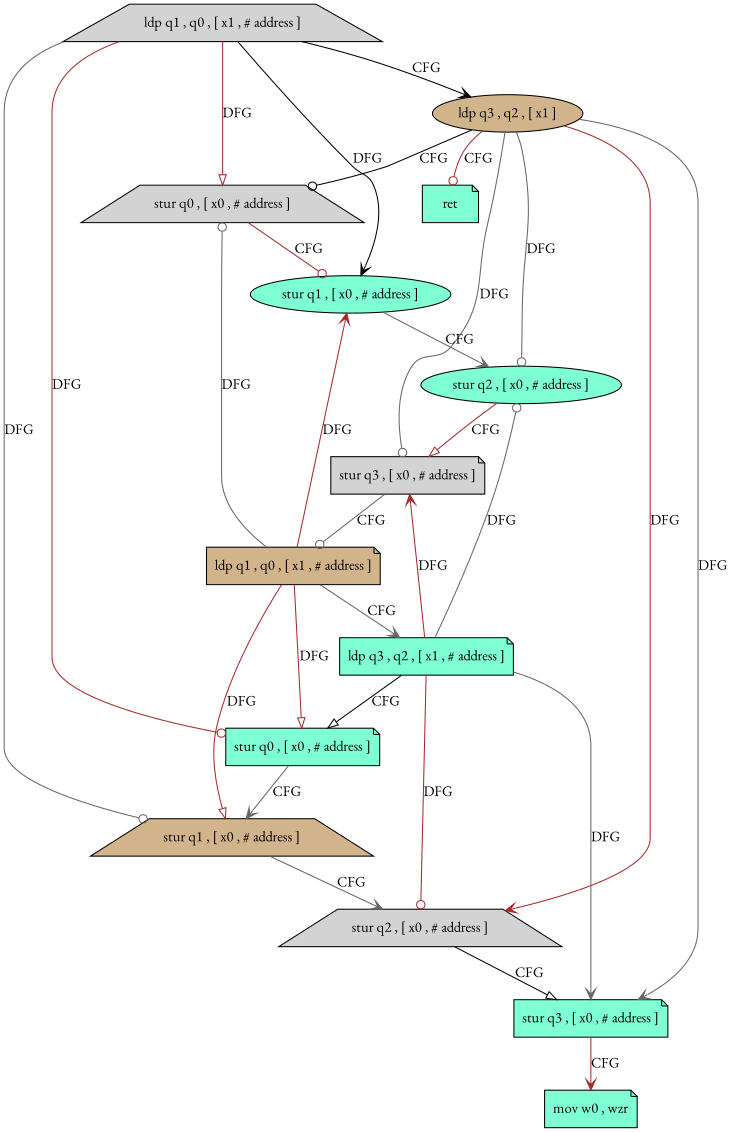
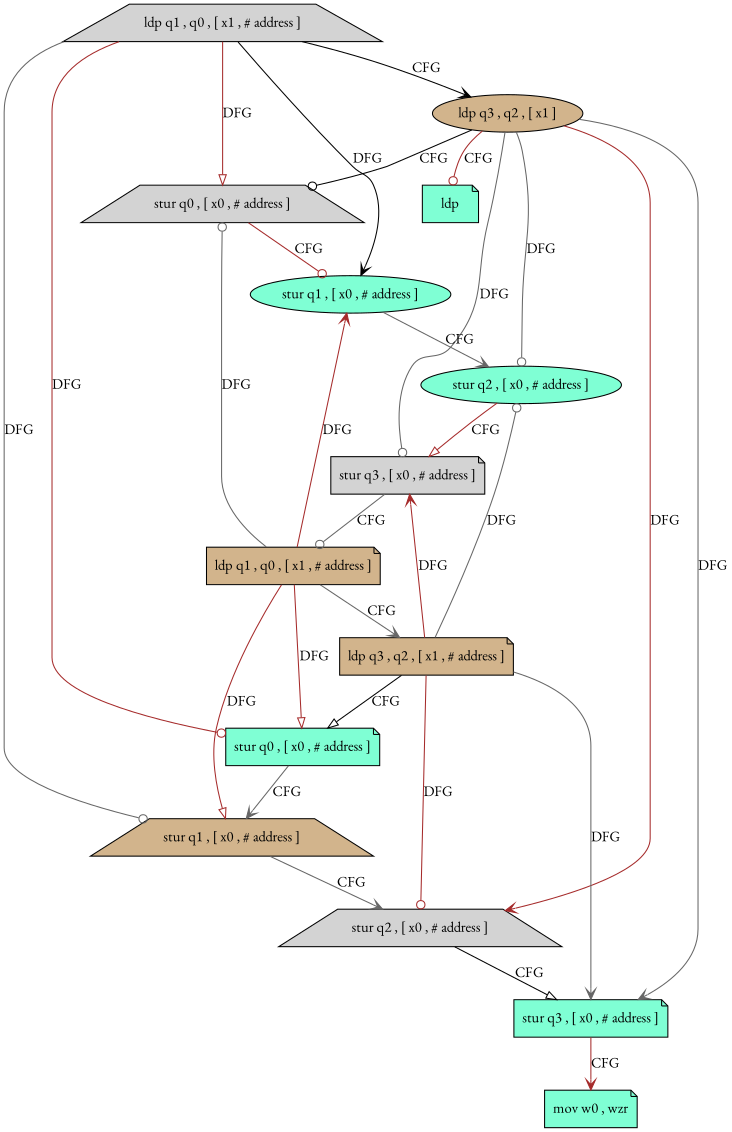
(450, 204) -> (450, 204)
(427, 656) -> (427, 656)
